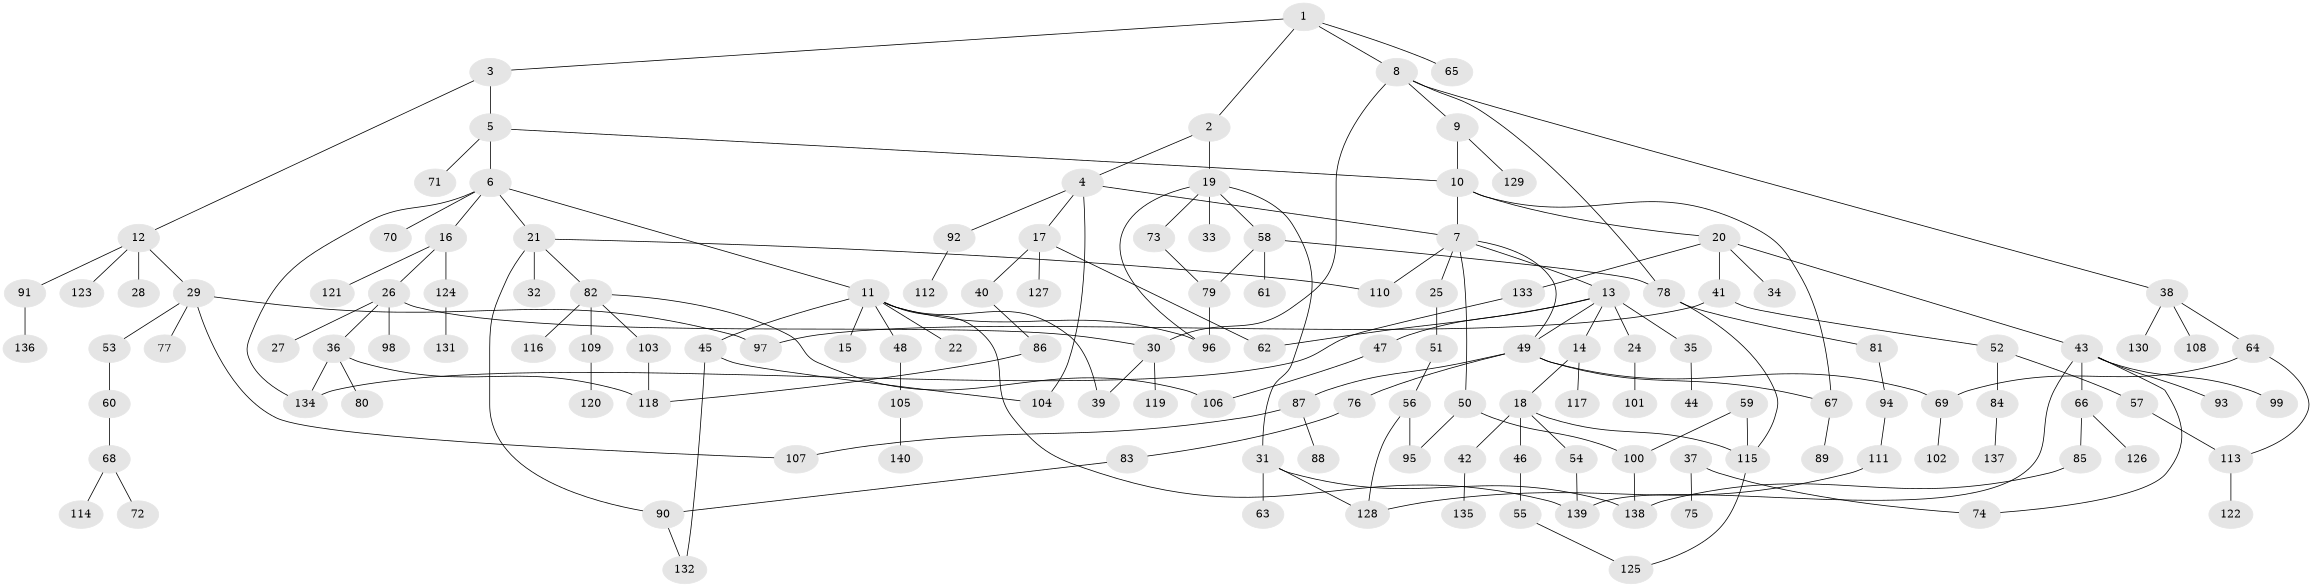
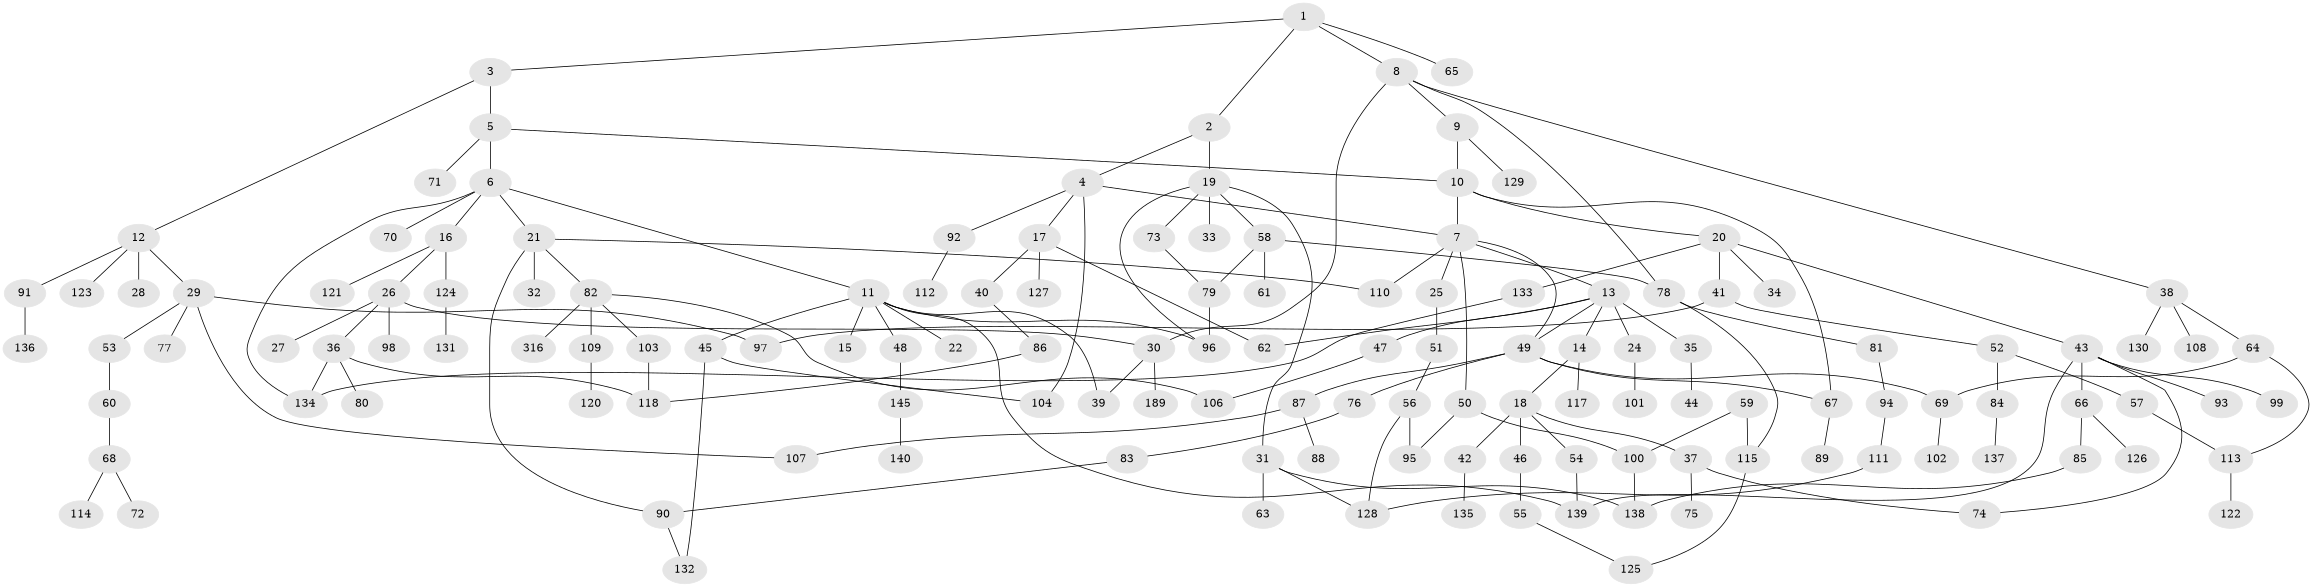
(533, 349) -> (533, 349)
(901, 404) -> (901, 404)
(1156, 404) -> (1156, 404)
(1634, 432) -> (1606, 432)
